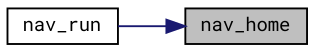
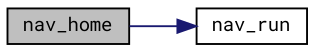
(142, 26) -> (153, 26)
